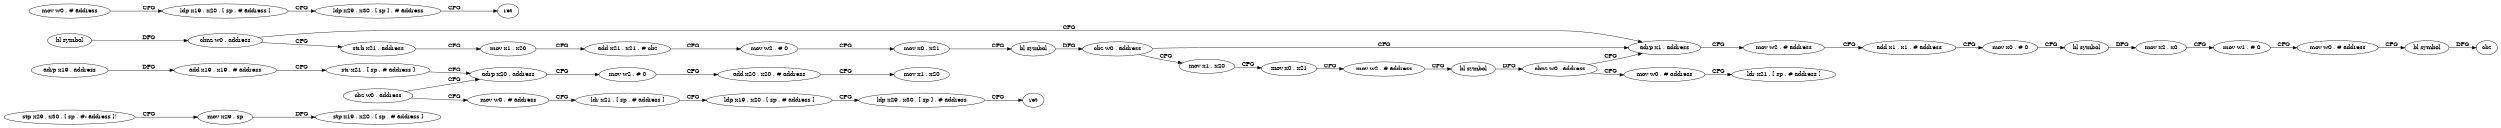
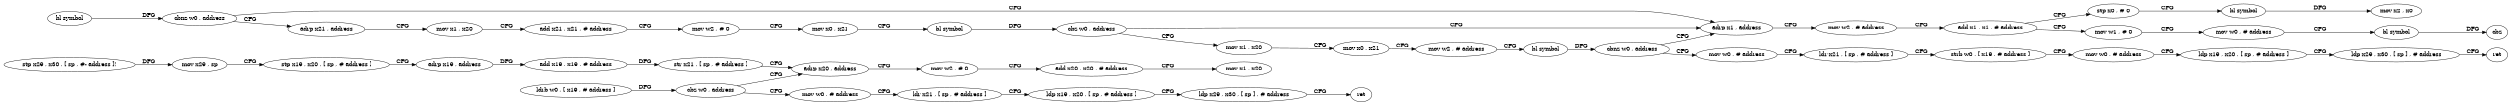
(2010, 48) -> (2113, 11)
(2198, 48) -> (2059, 30)
(378, 49) -> (326, 29)
(628, 49) -> (576, 29)
none -> (1990, 55)
none -> (401, 65)
(302, 67) -> (645, 62)
none -> (576, 90)
(149, 114) -> (149, 62)
(302, 114) -> (250, 62)
